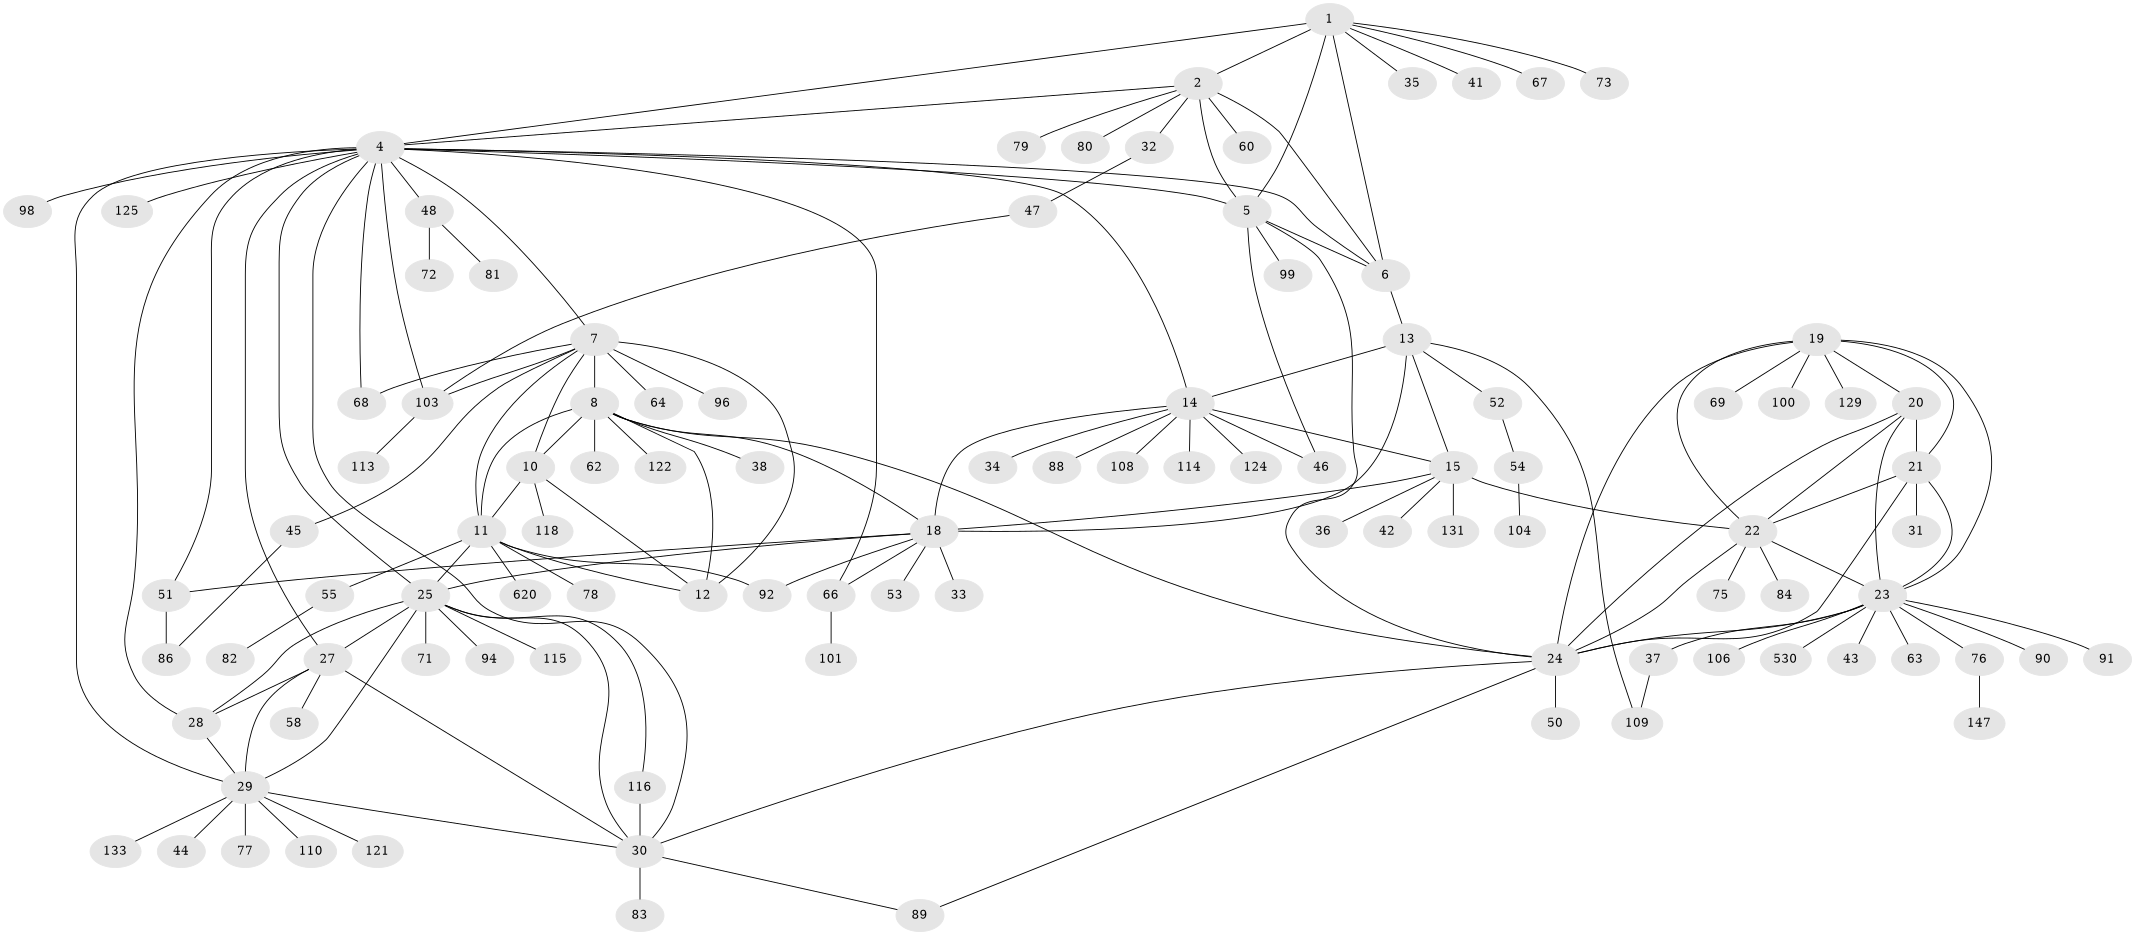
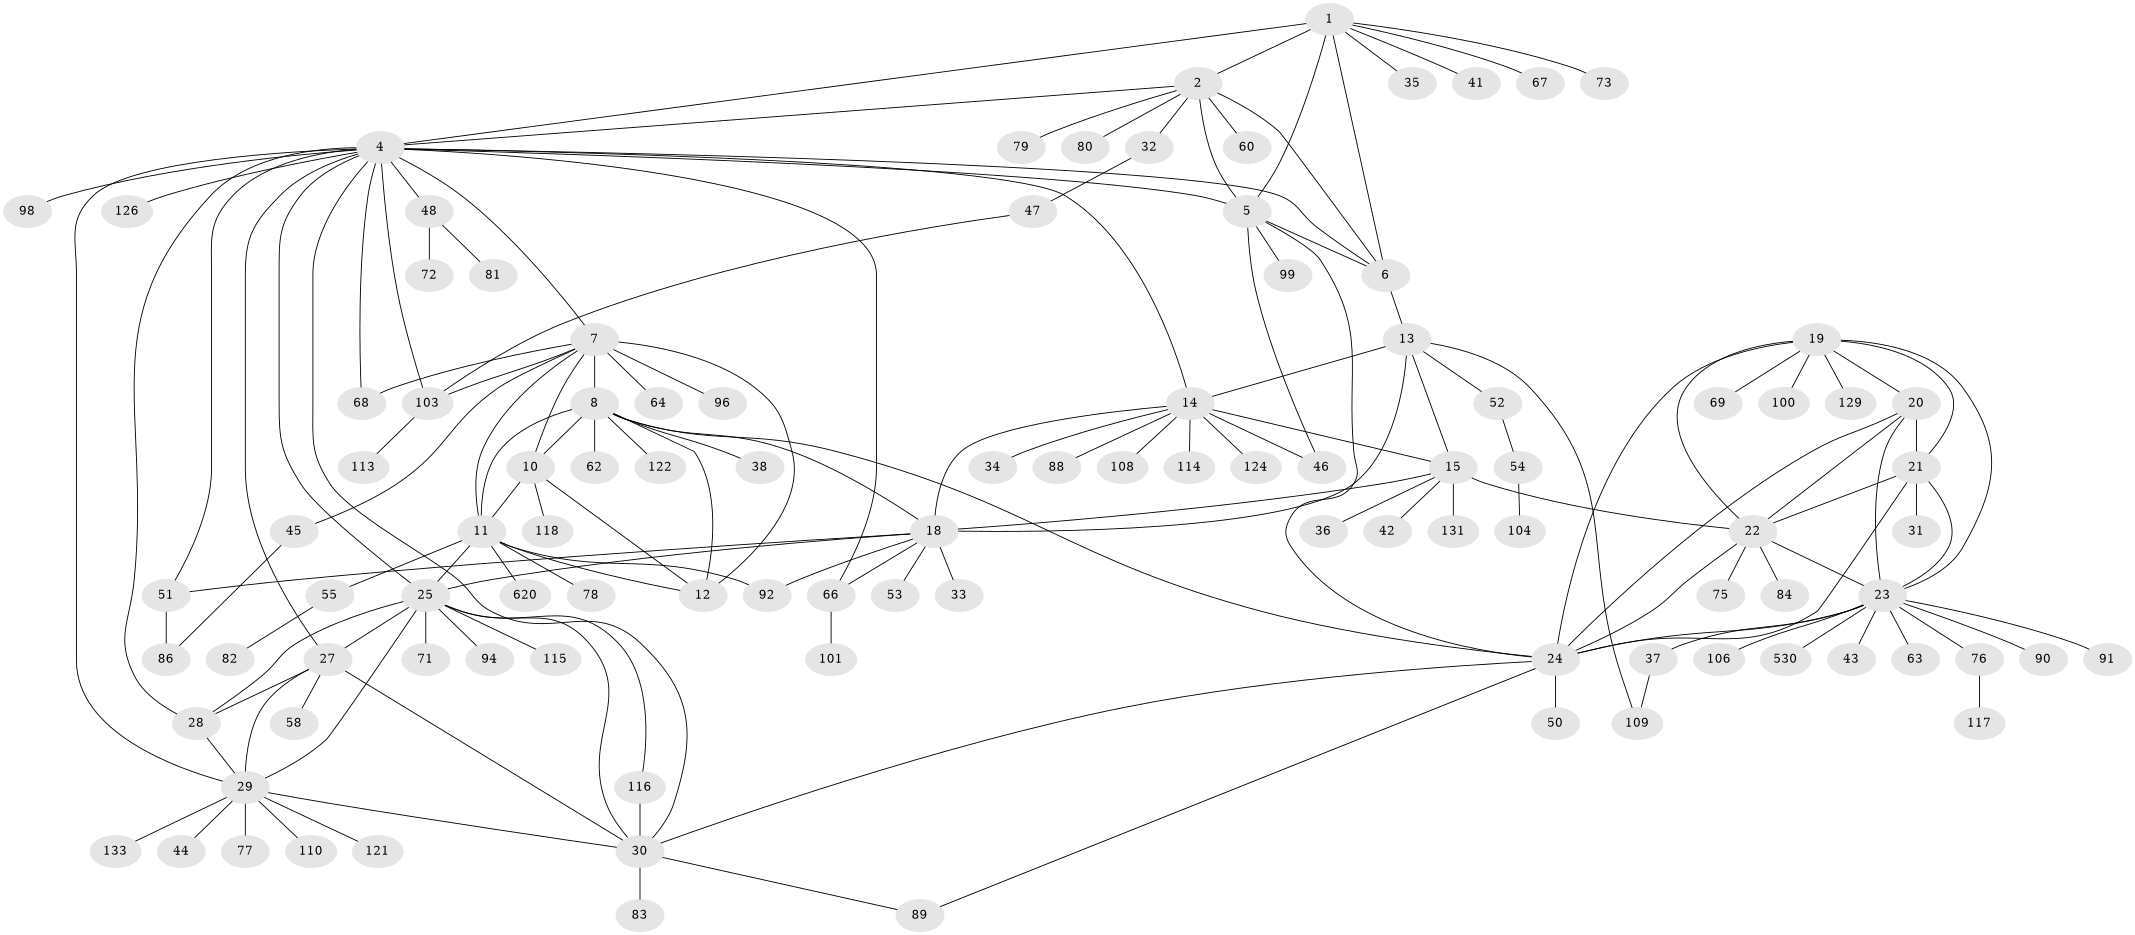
(127, 212) -> (127, 212)
(1980, 724) -> (1980, 724)
